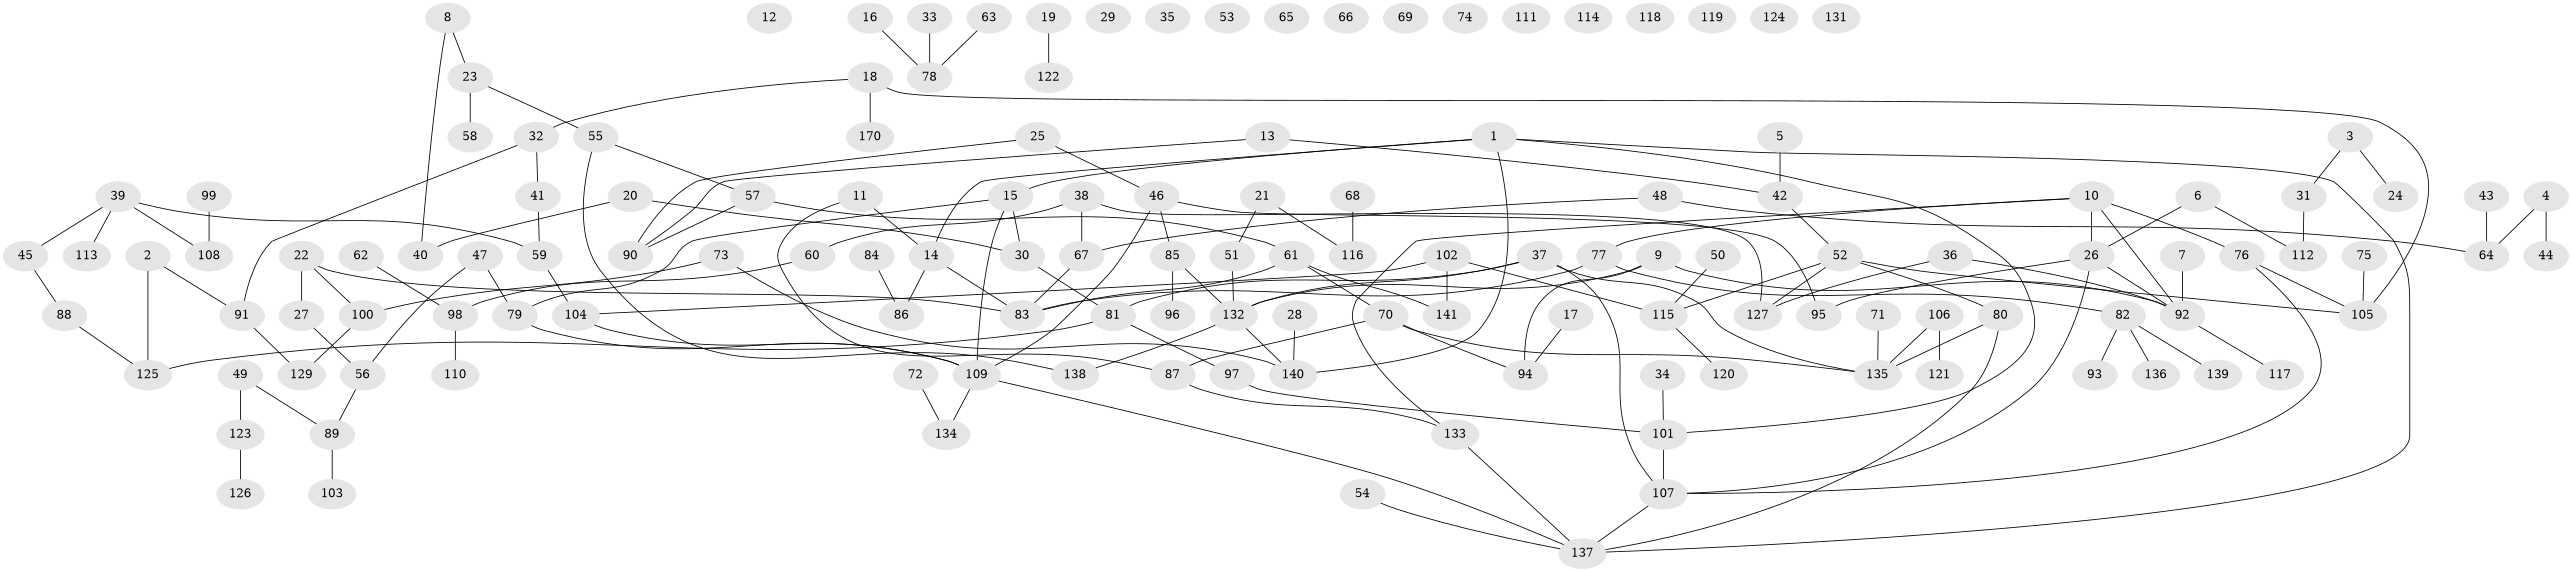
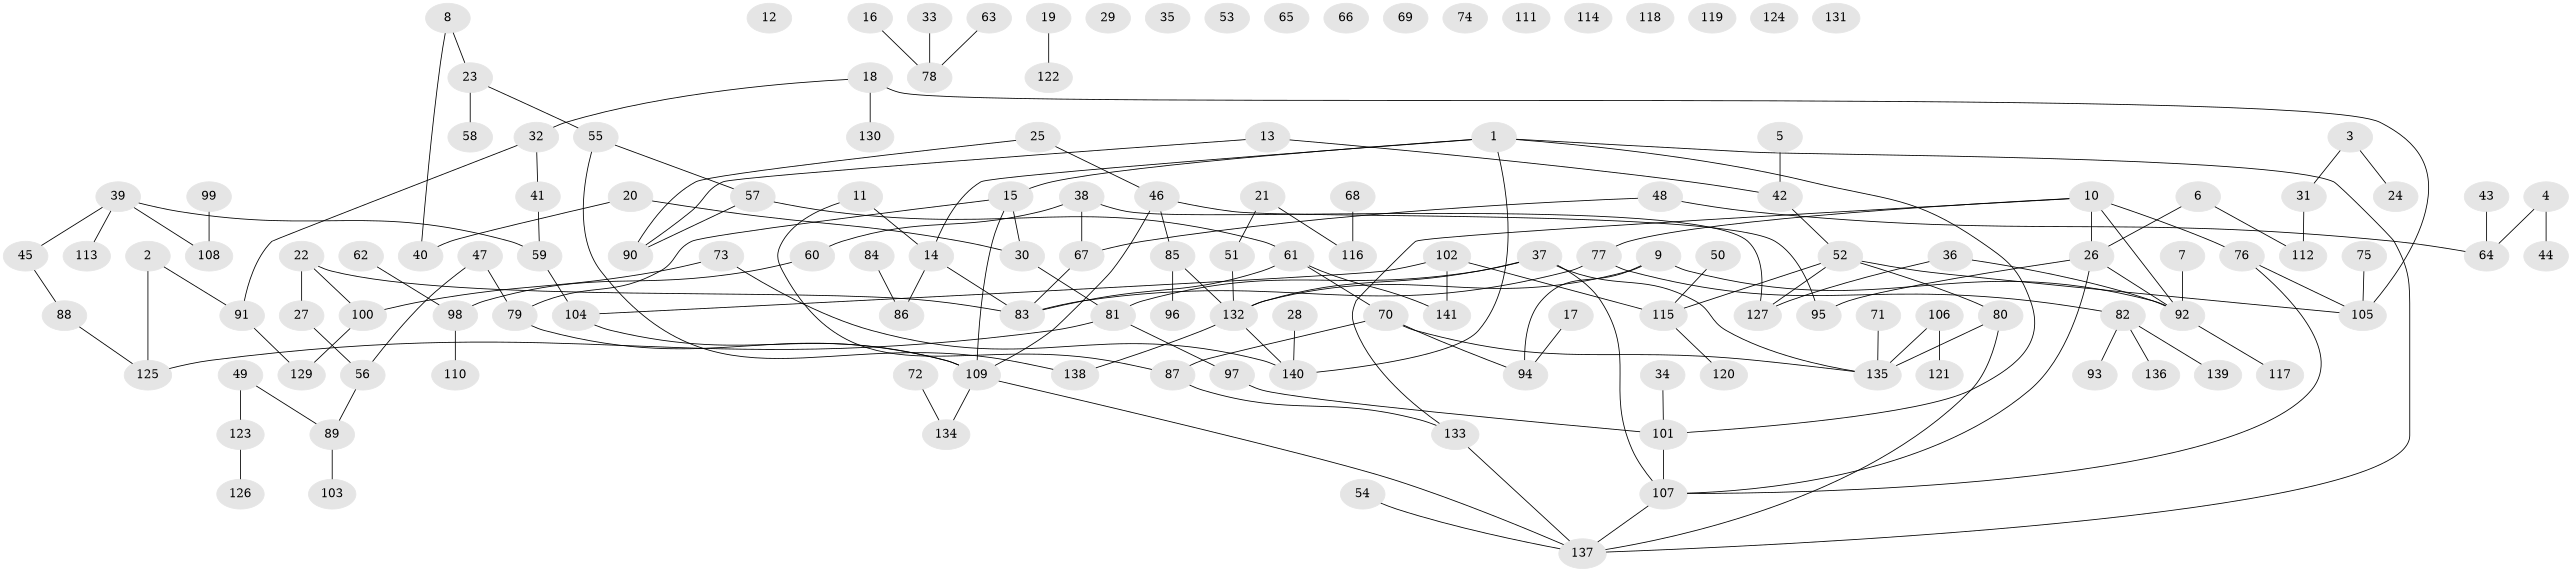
(870, 137) -> (870, 137)
